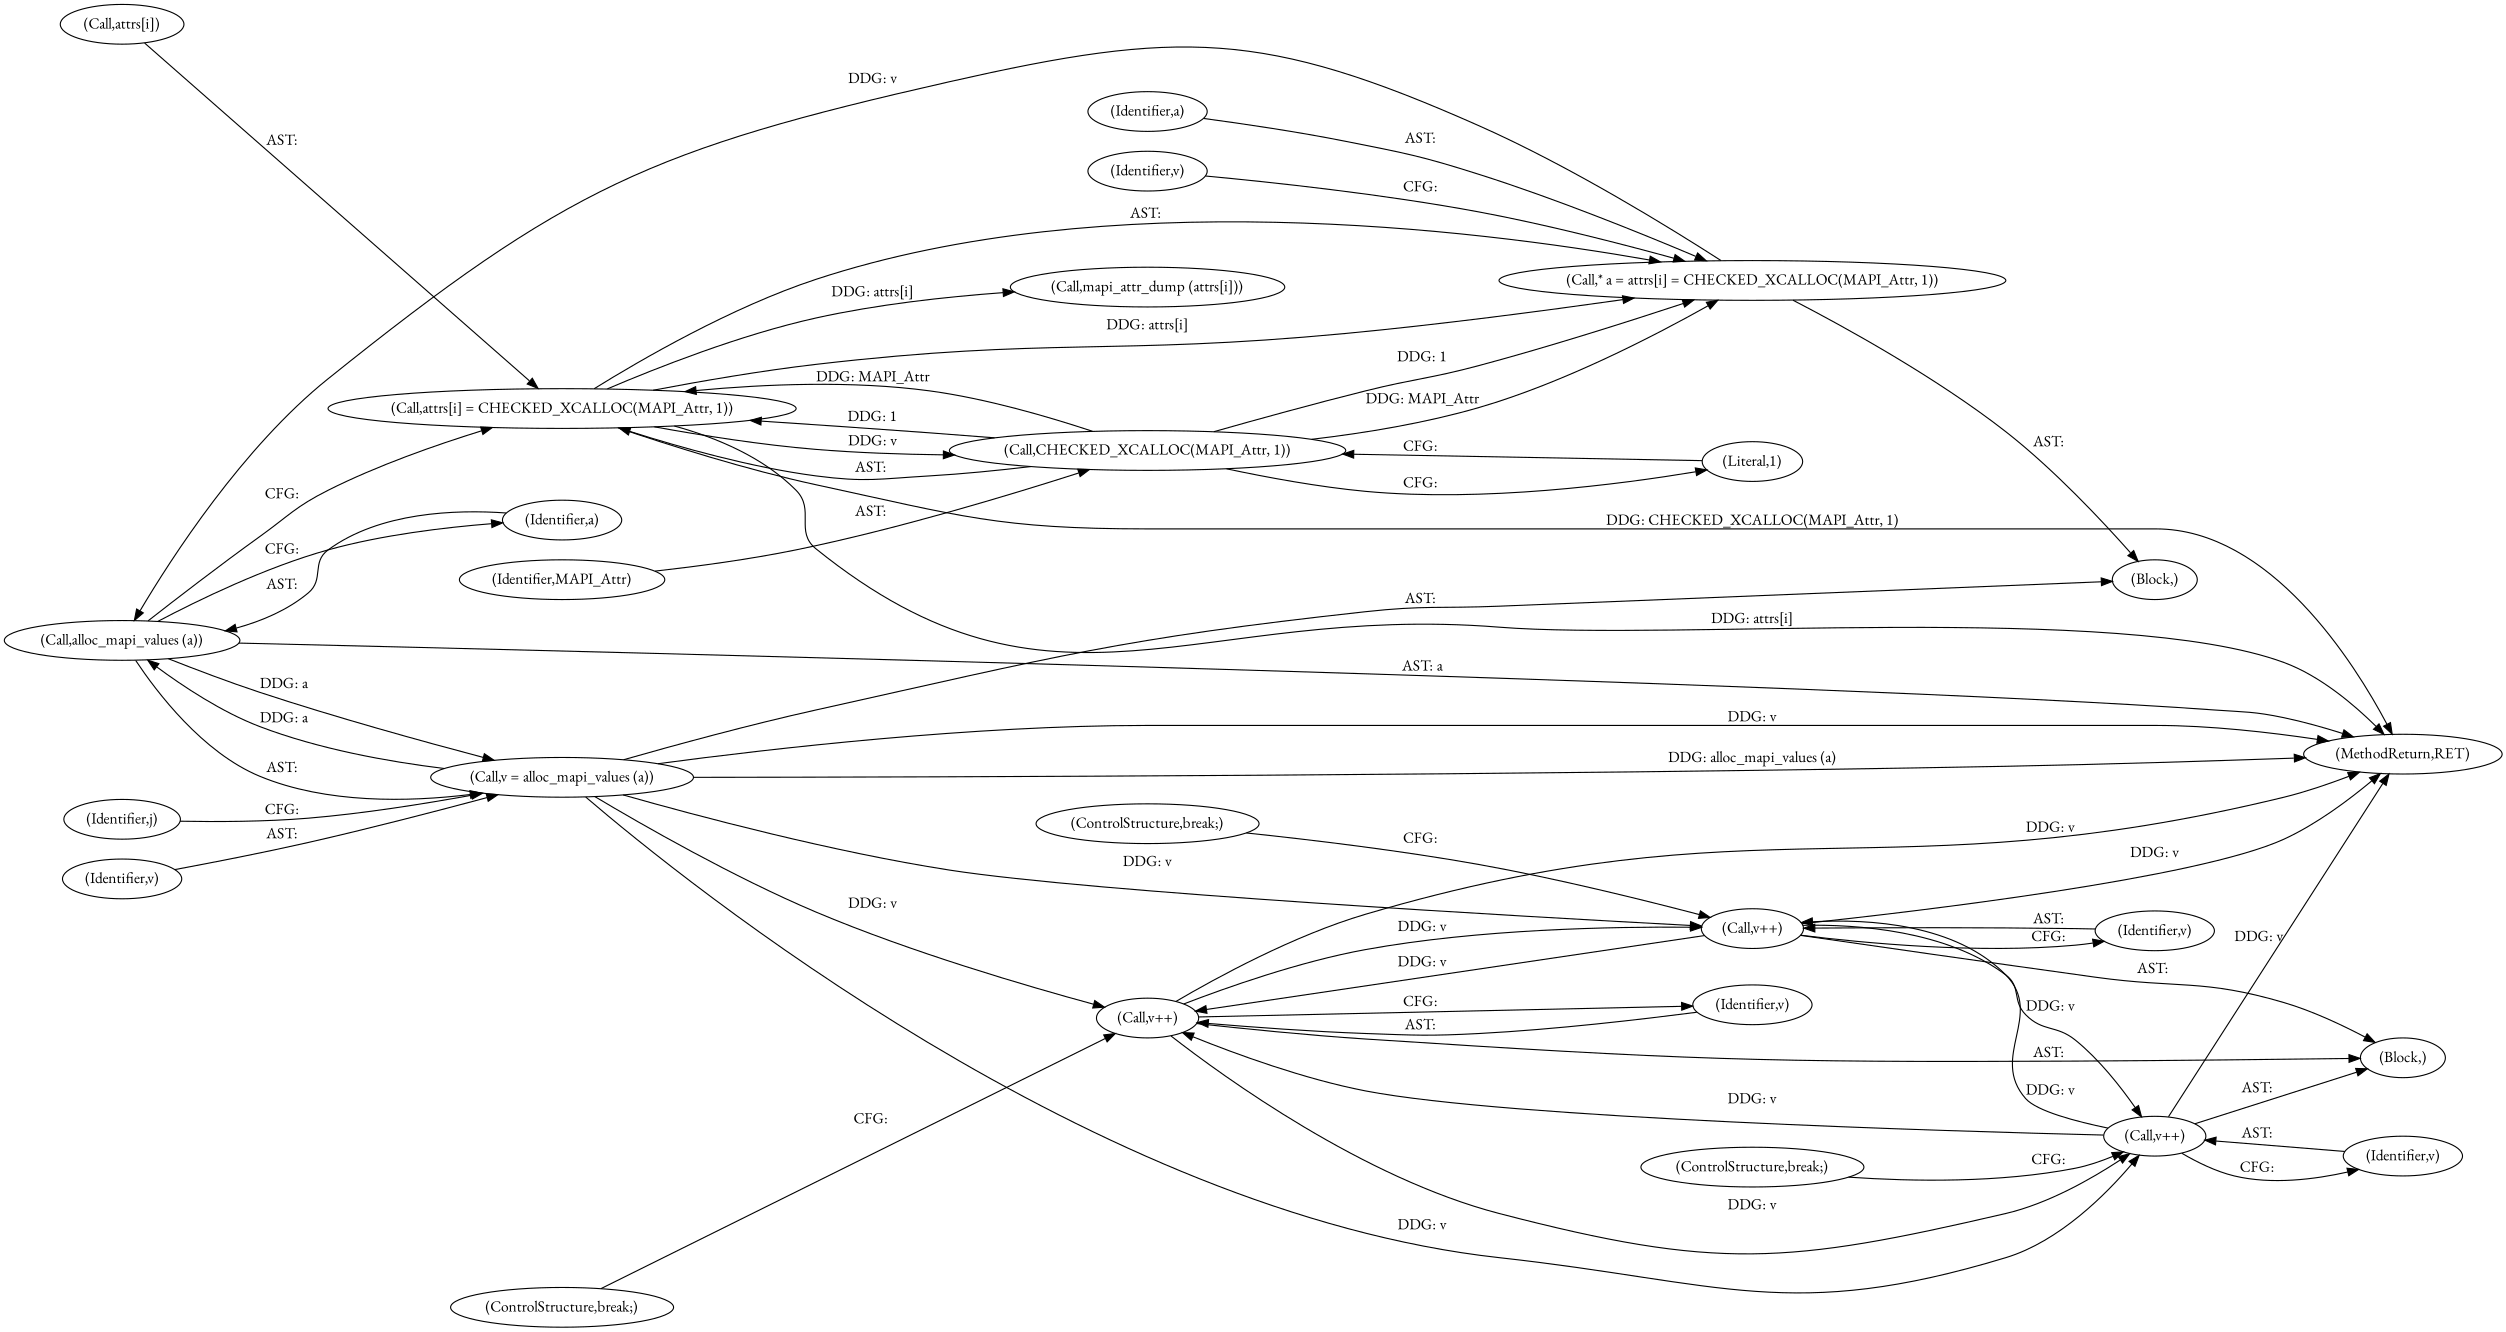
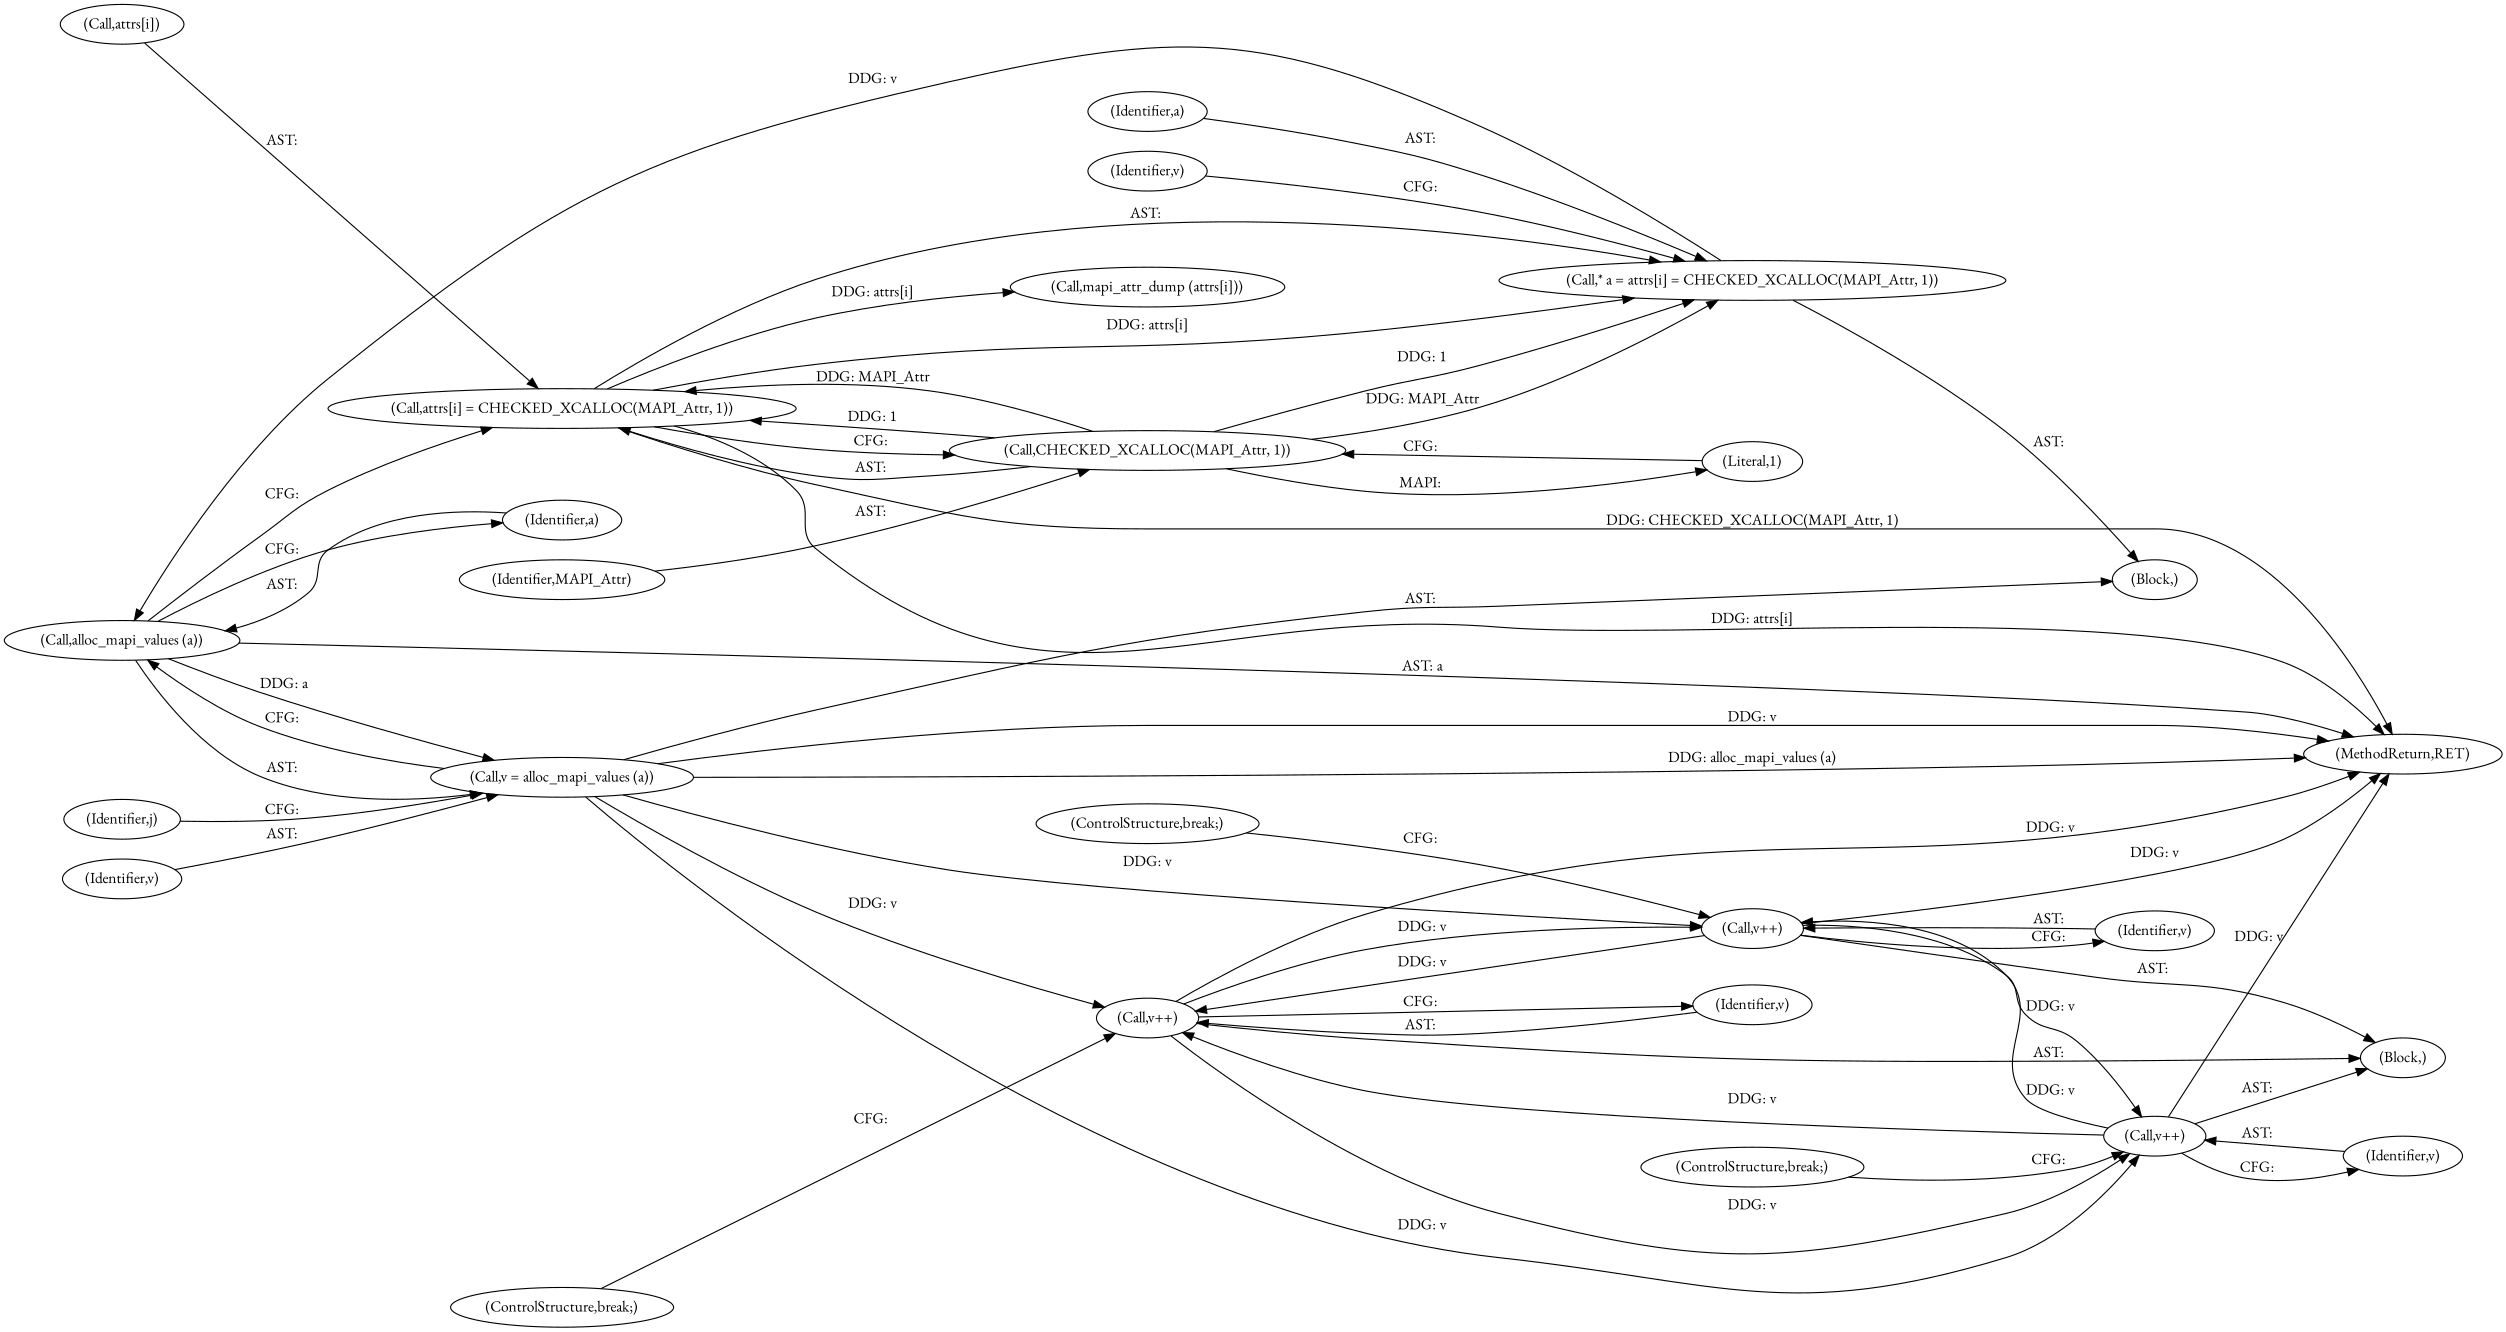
(873, 441) -> (873, 441)
(1422, 483) -> (1422, 483)
(284, 718) -> (284, 718)
